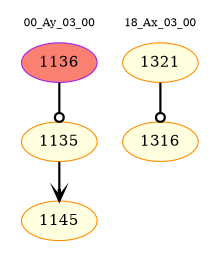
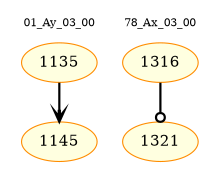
(59, 24) -> (59, 24)
(160, 24) -> (160, 24)
(59, 63) -> none
(160, 98) -> (160, 98)
